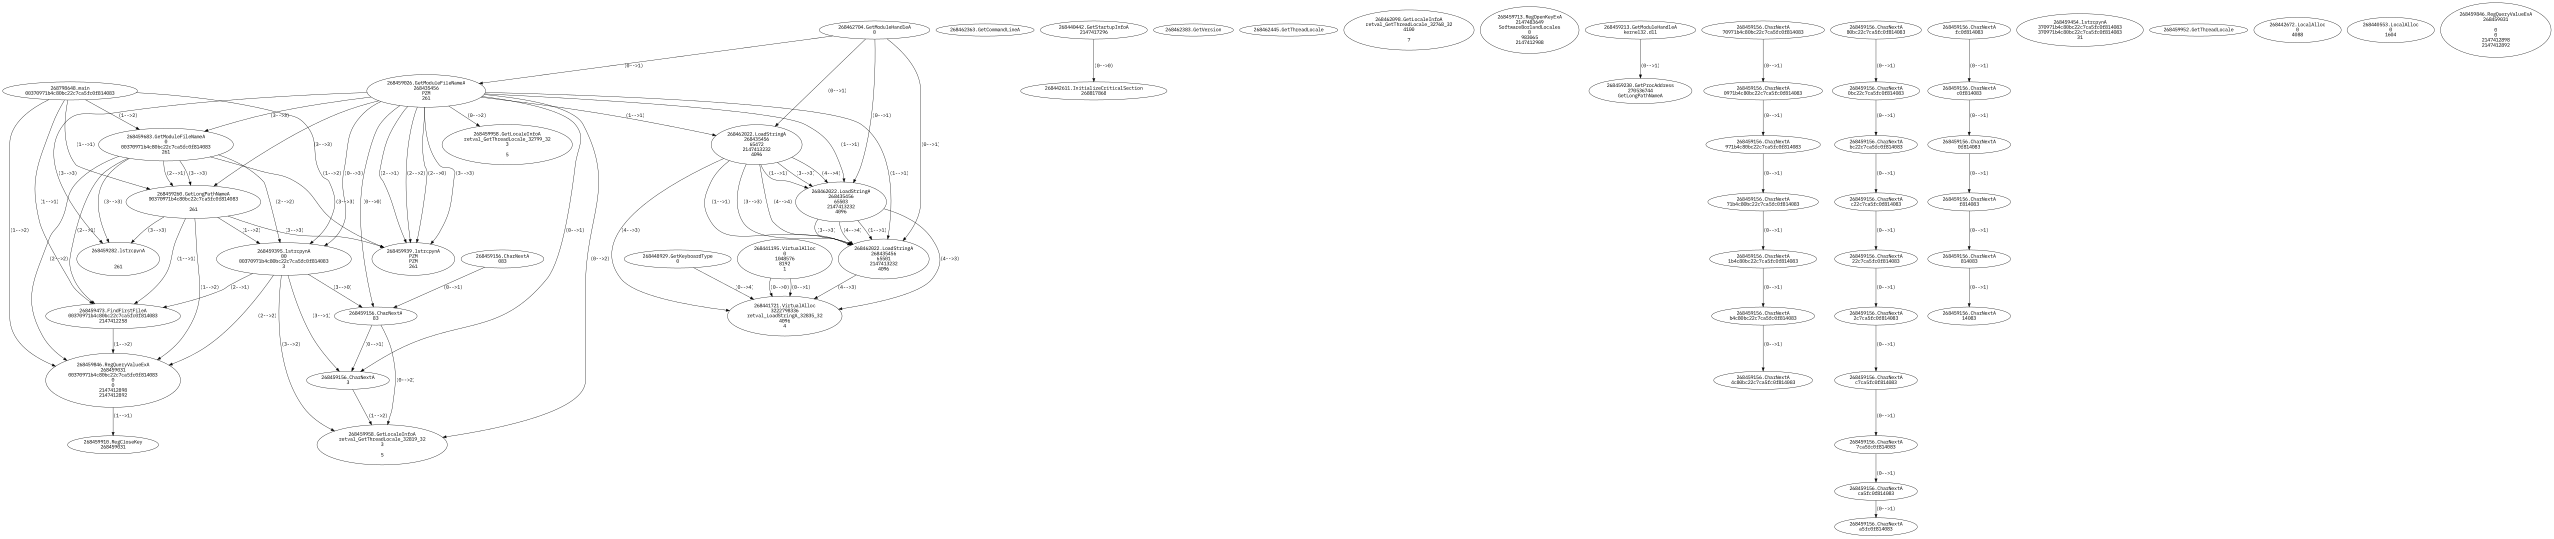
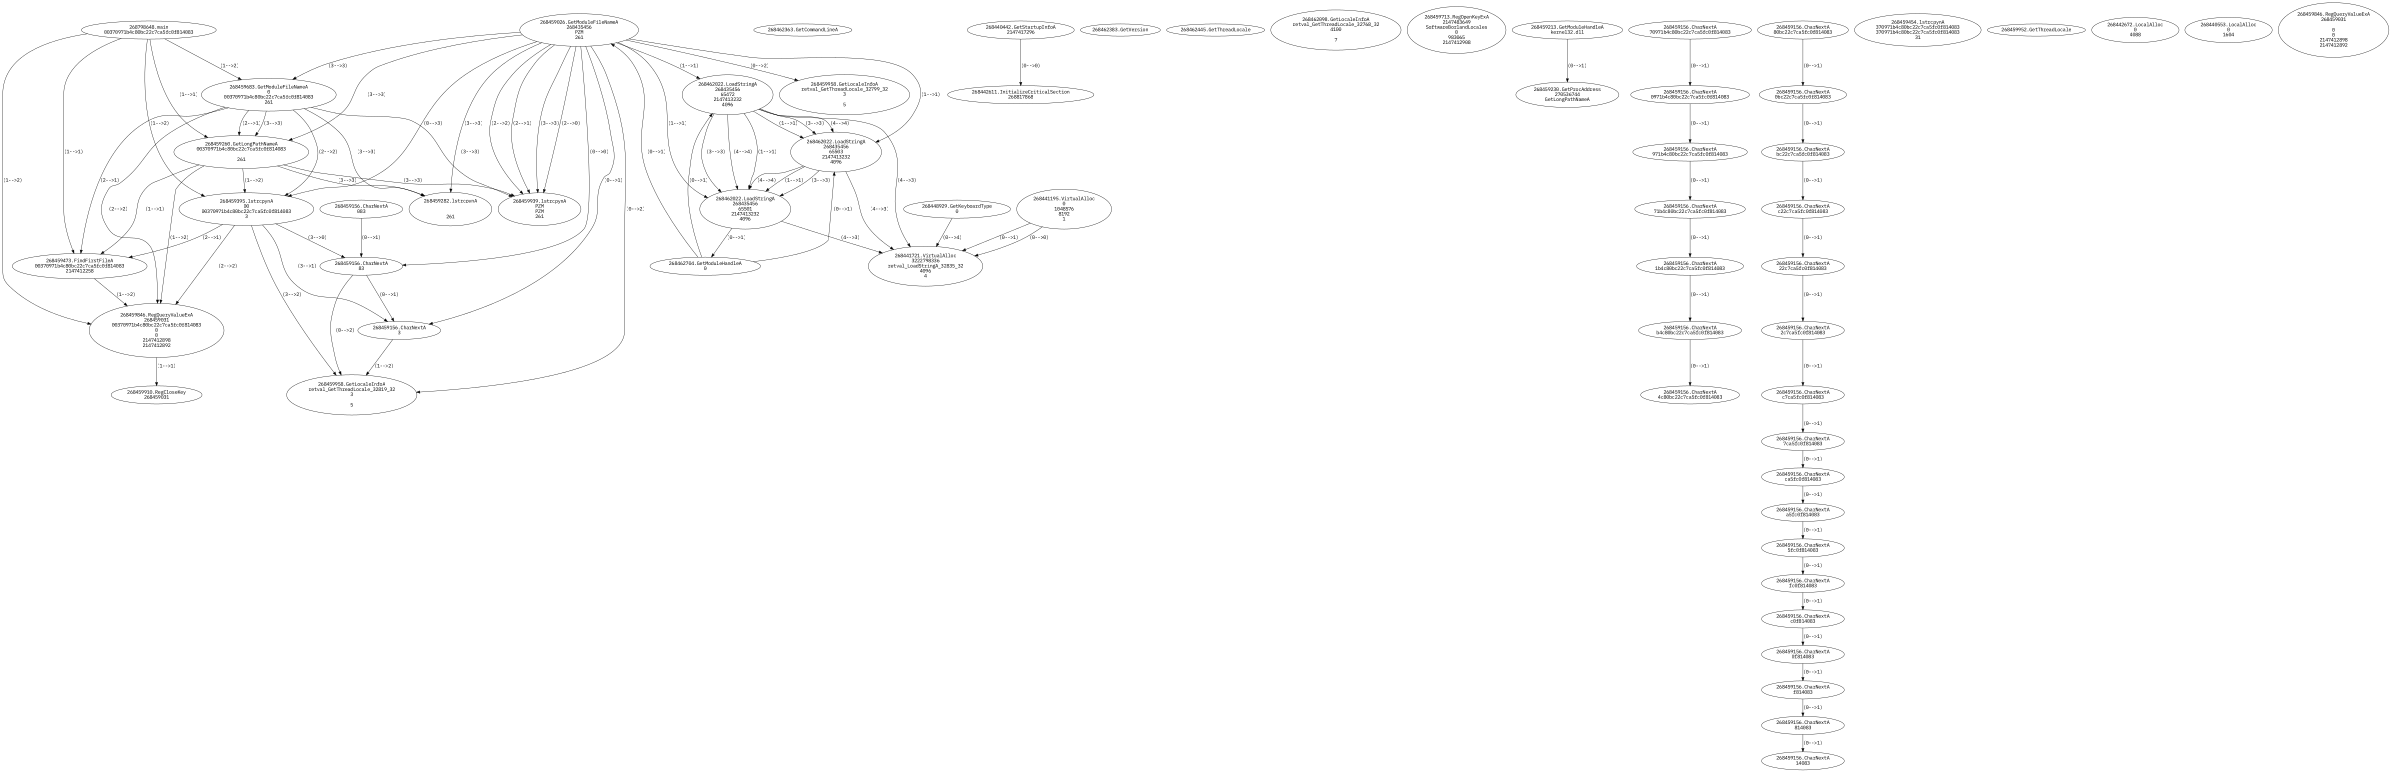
(921, 135) -> (723, 241)
none -> (1803, 548)
